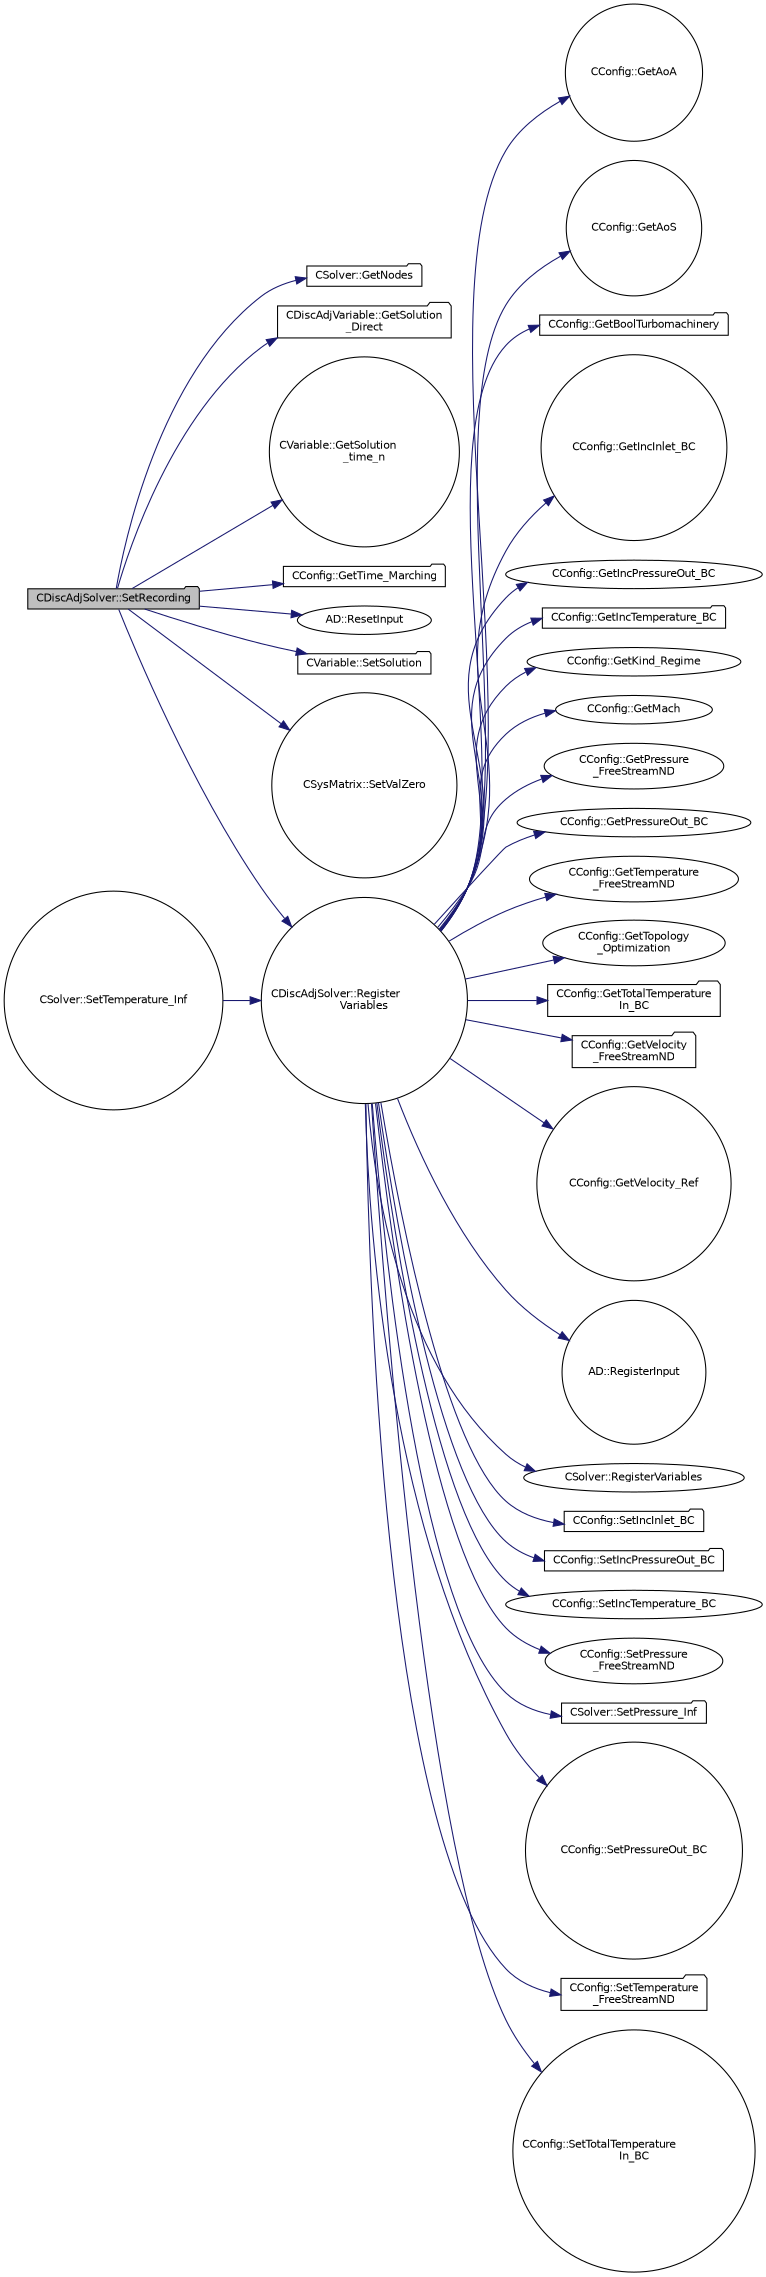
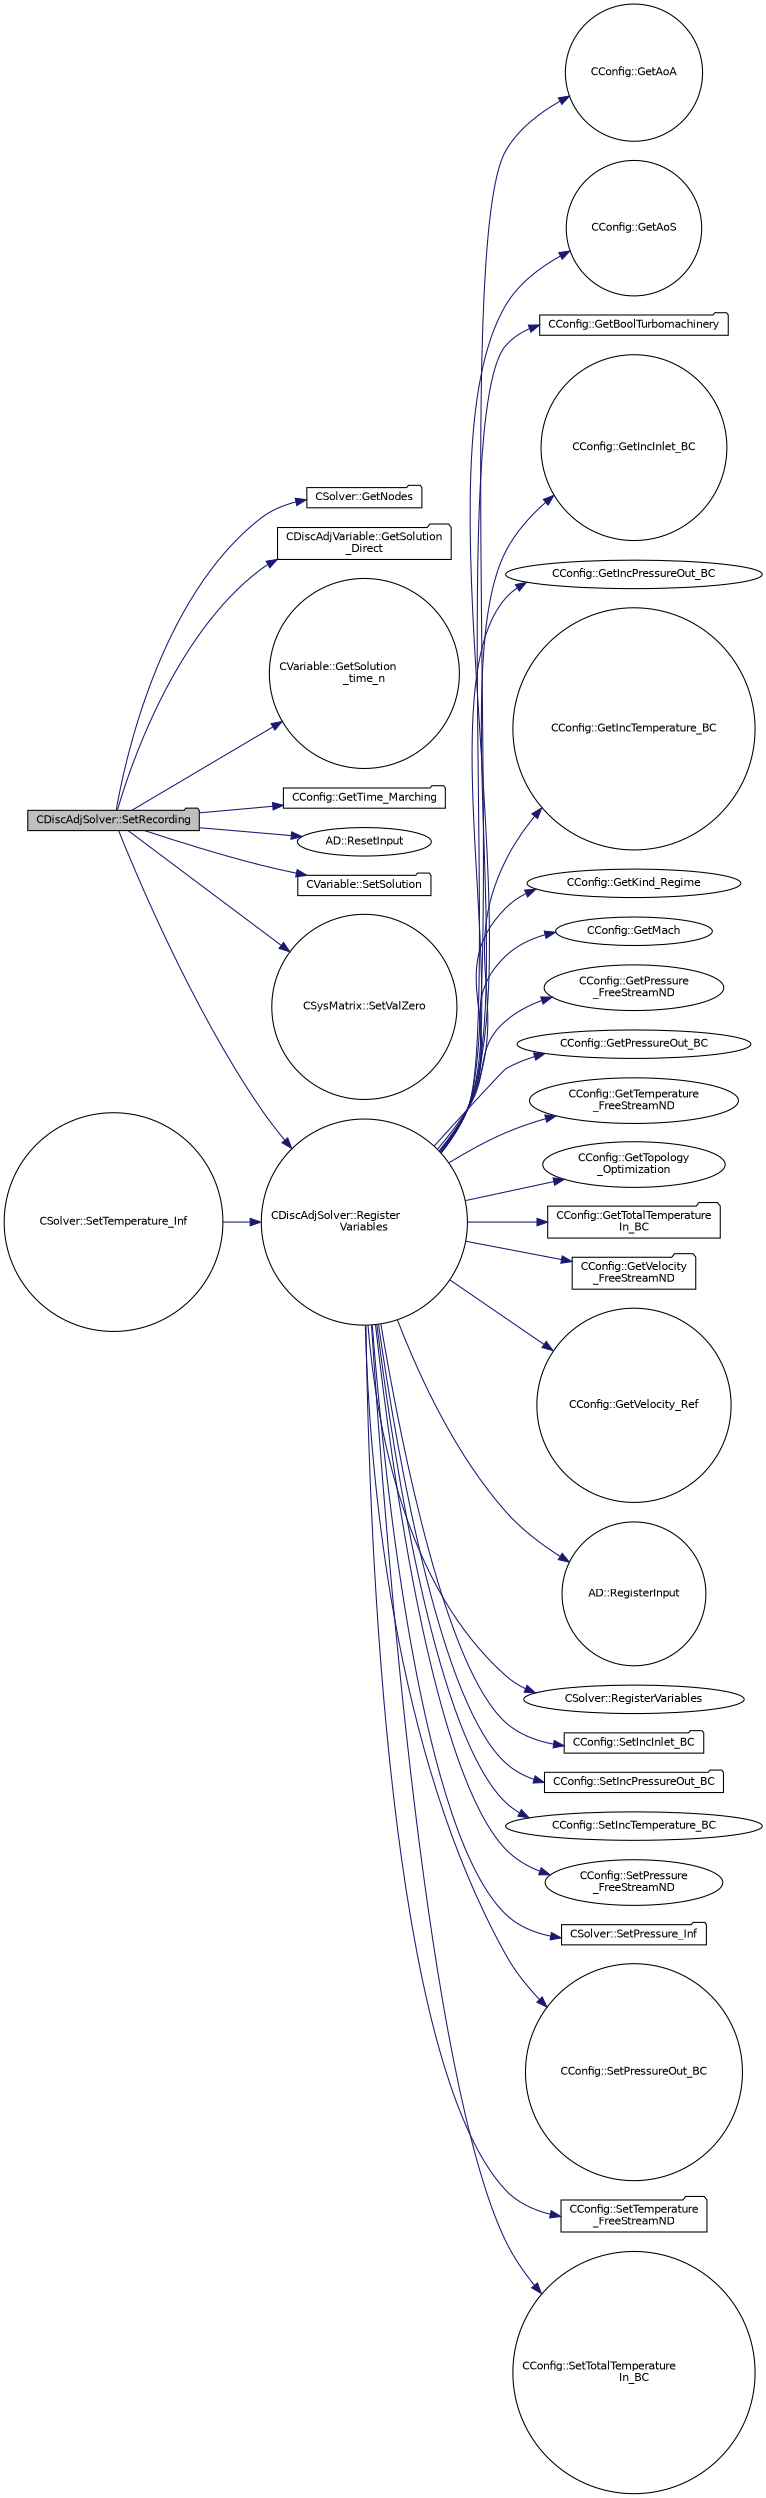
(634, 618) -> (634, 729)
